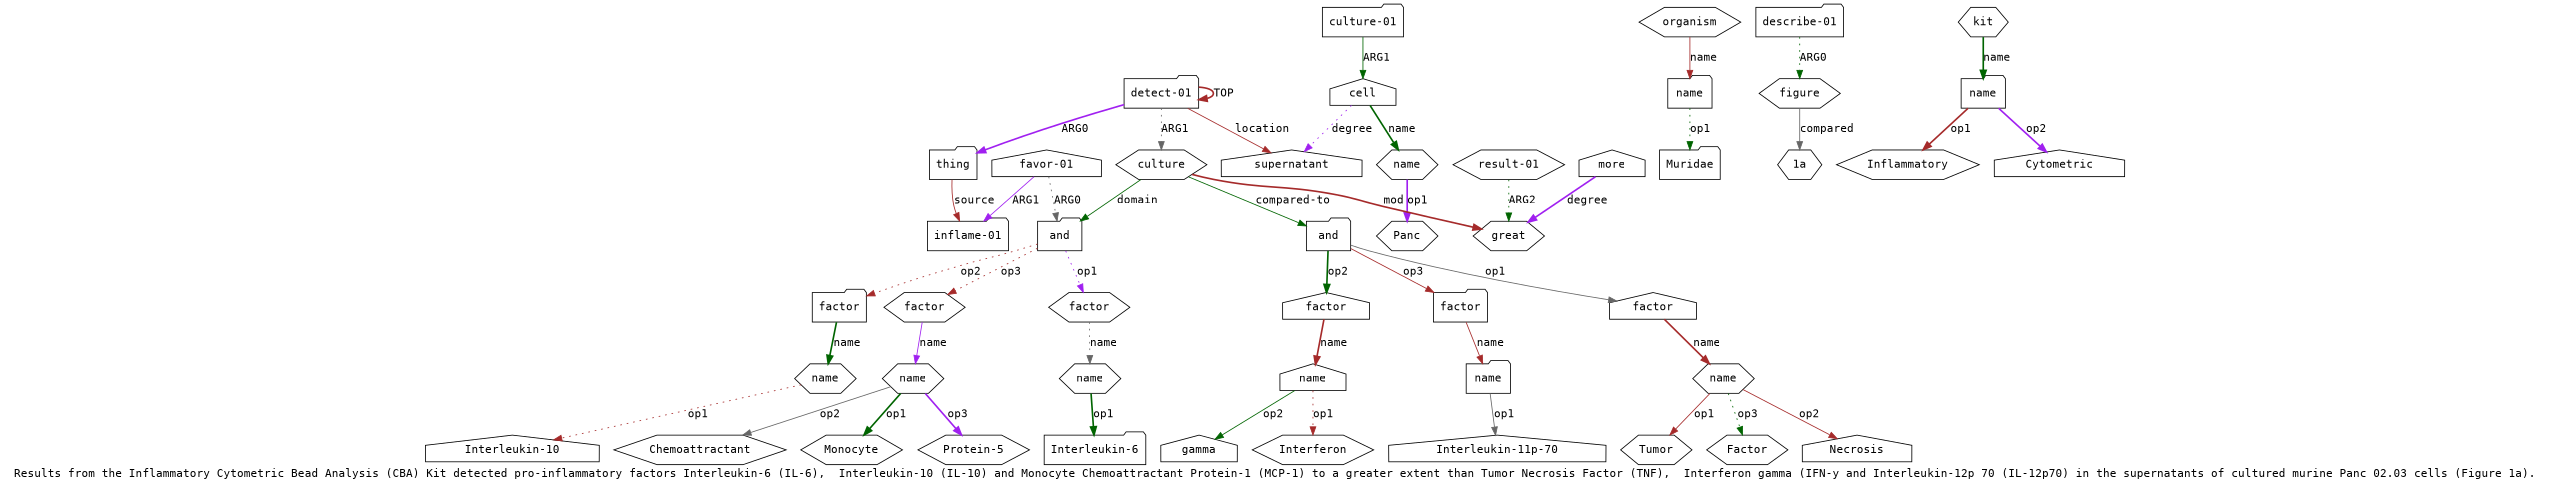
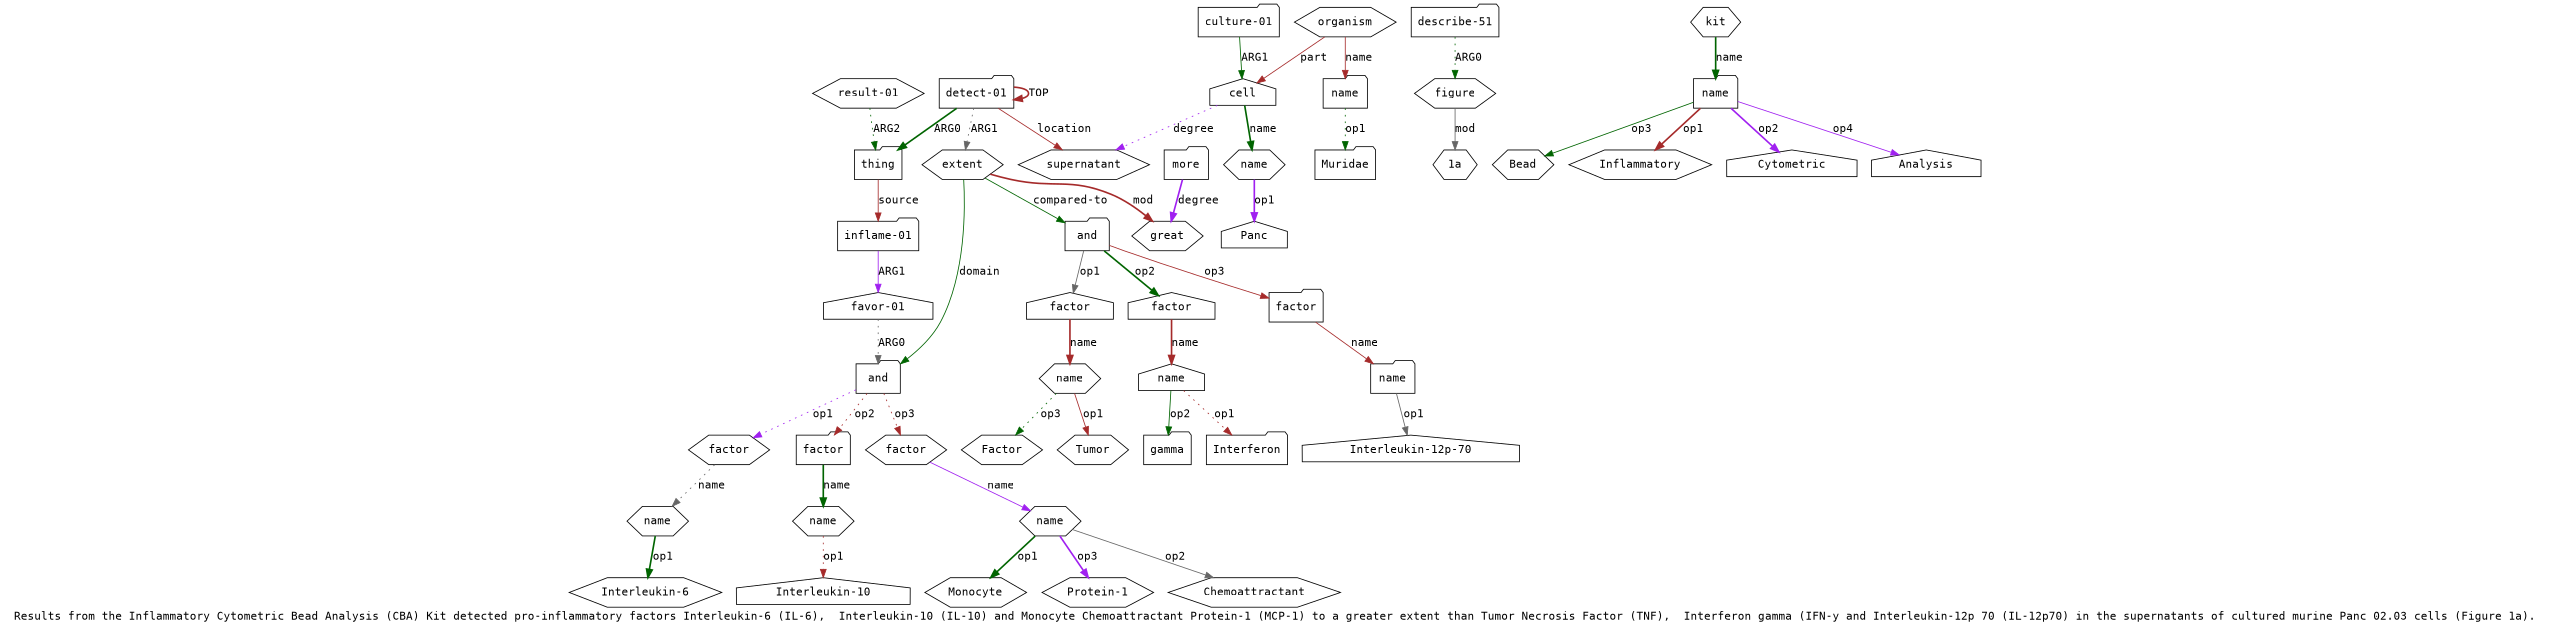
(1800, 22) -> (1455, 22)
none -> (1294, 58)
(1054, 126) -> (931, 127)
(1827, 129) -> (1465, 129)
(1161, 165) -> (963, 165)
(1292, 165) -> (1084, 165)
none -> (1523, 165)
(1612, 165) -> (1186, 165)
none -> (1926, 165)
(1012, 196) -> (878, 268)
(1509, 196) -> (872, 125)
(1407, 236) -> (1254, 236)
(974, 450) -> (1098, 592)
(1095, 450) -> (645, 592)
(1199, 450) -> (1167, 450)
(1313, 450) -> (1247, 450)
(1497, 450) -> (1411, 450)
(1857, 450) -> none
